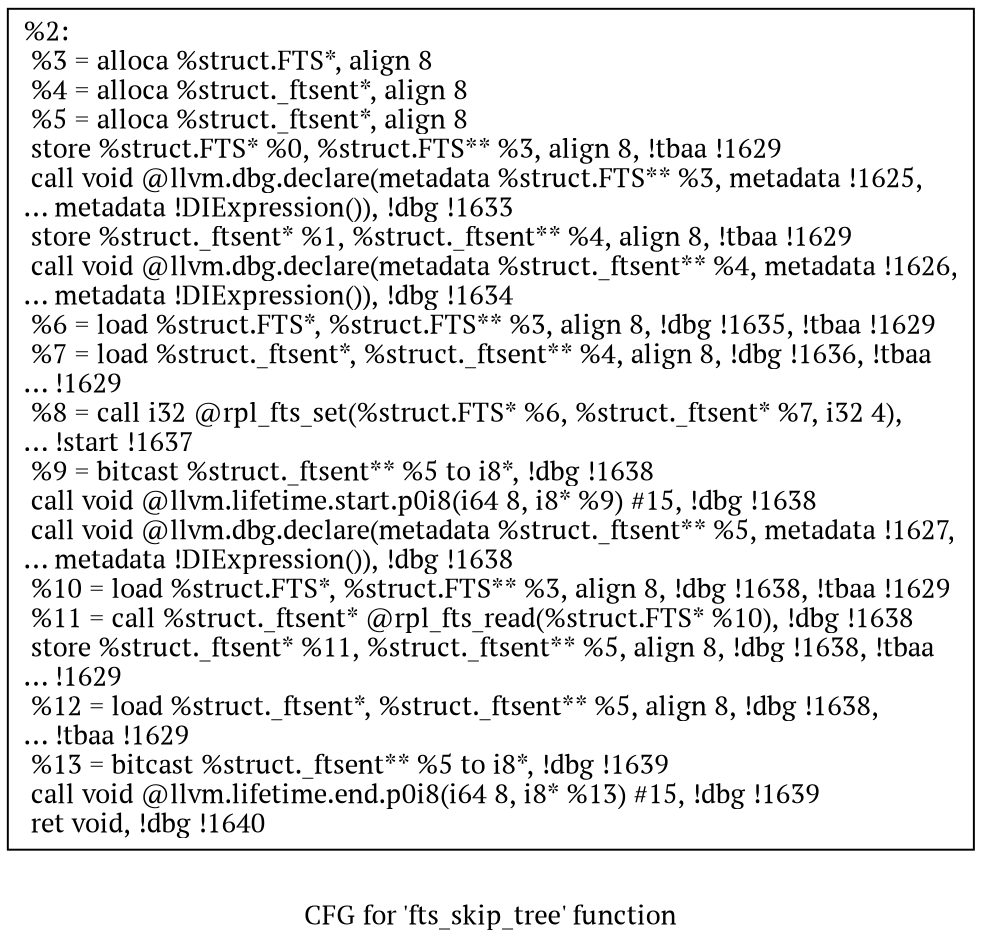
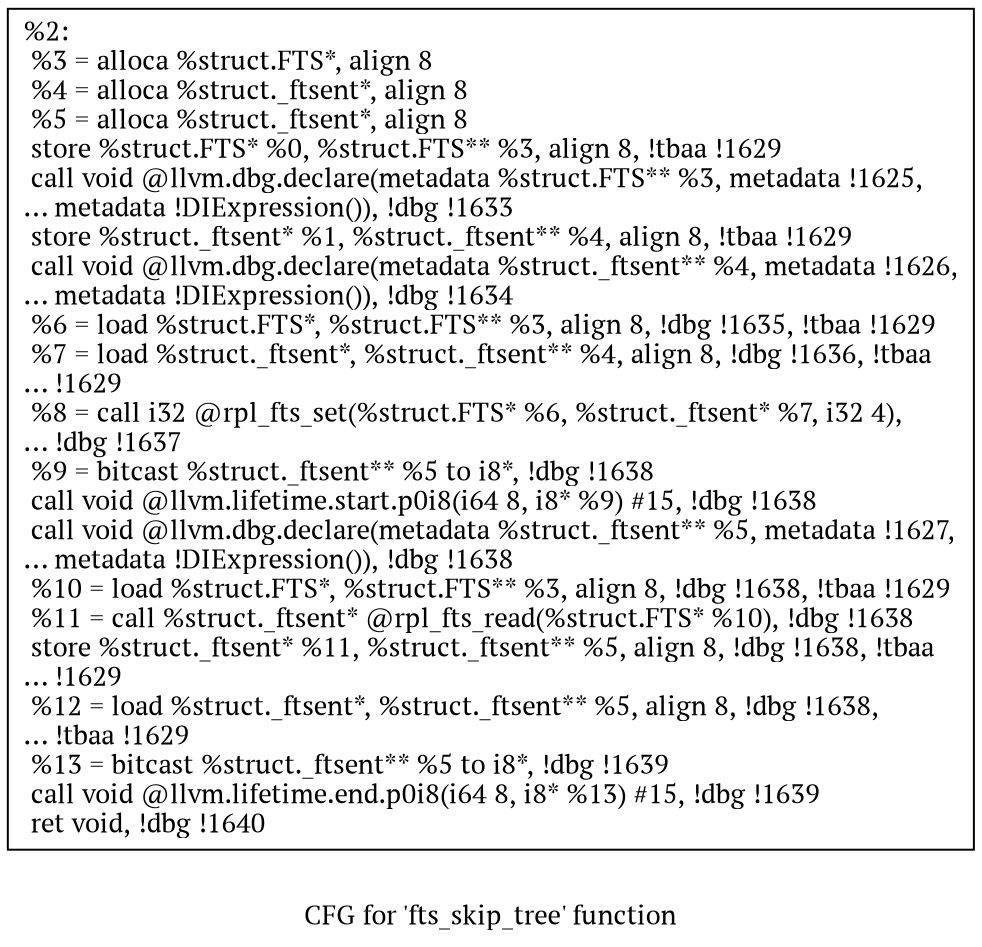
(110, 443) -> (104, 443)
